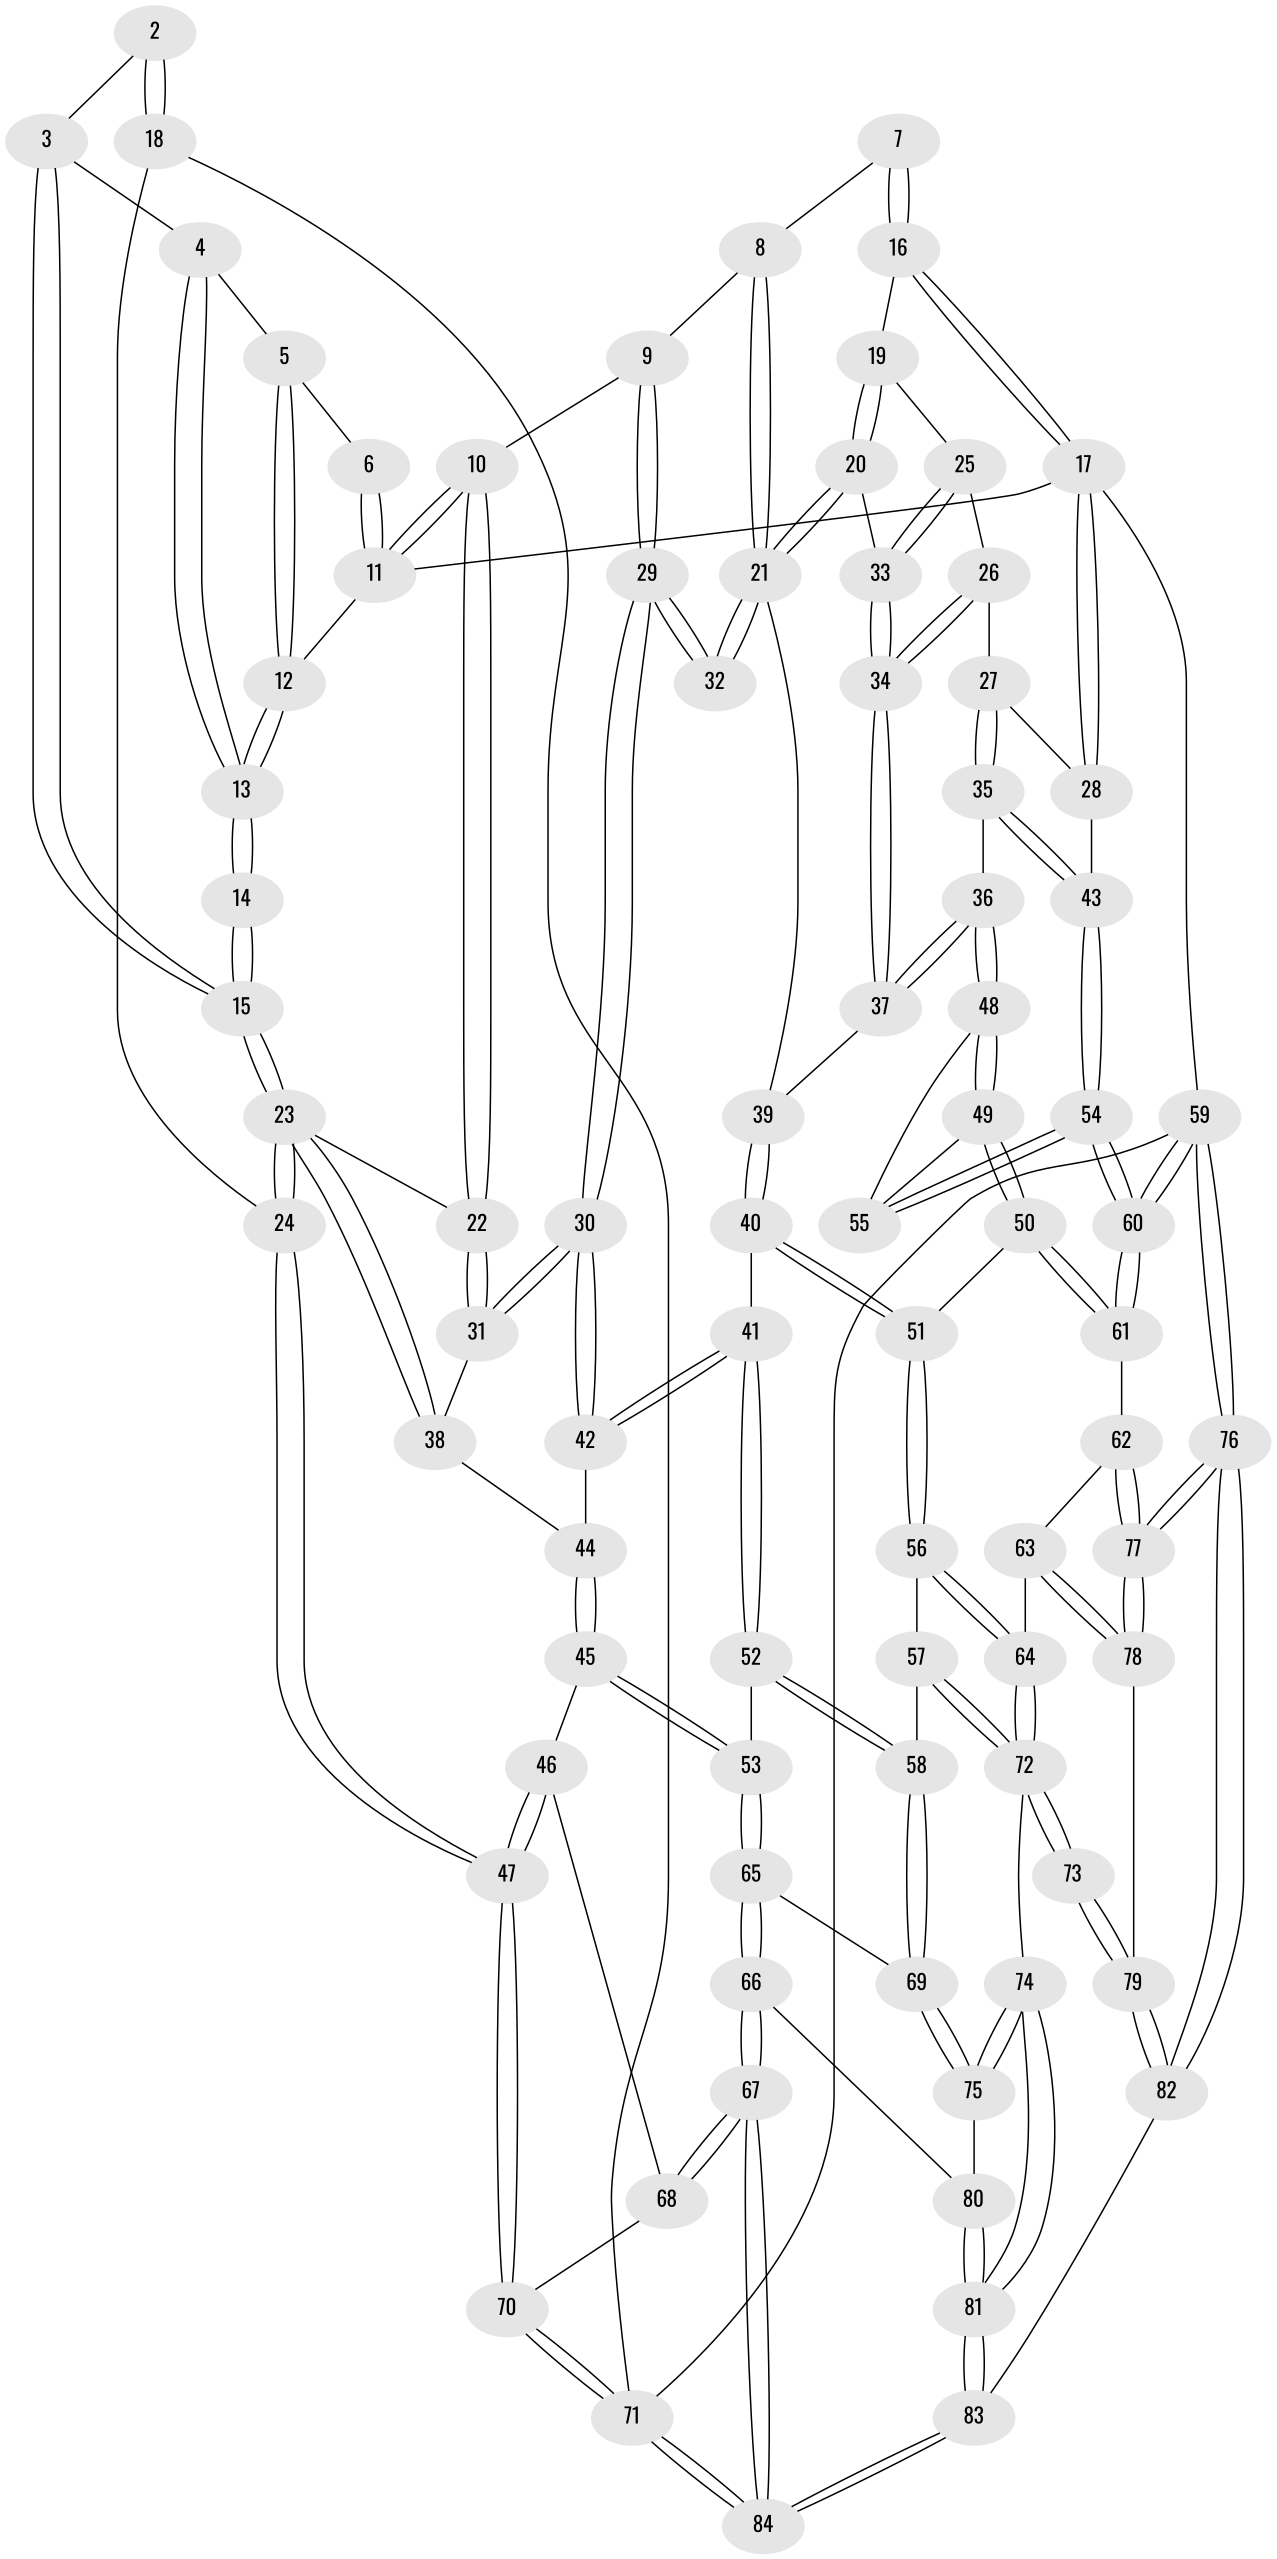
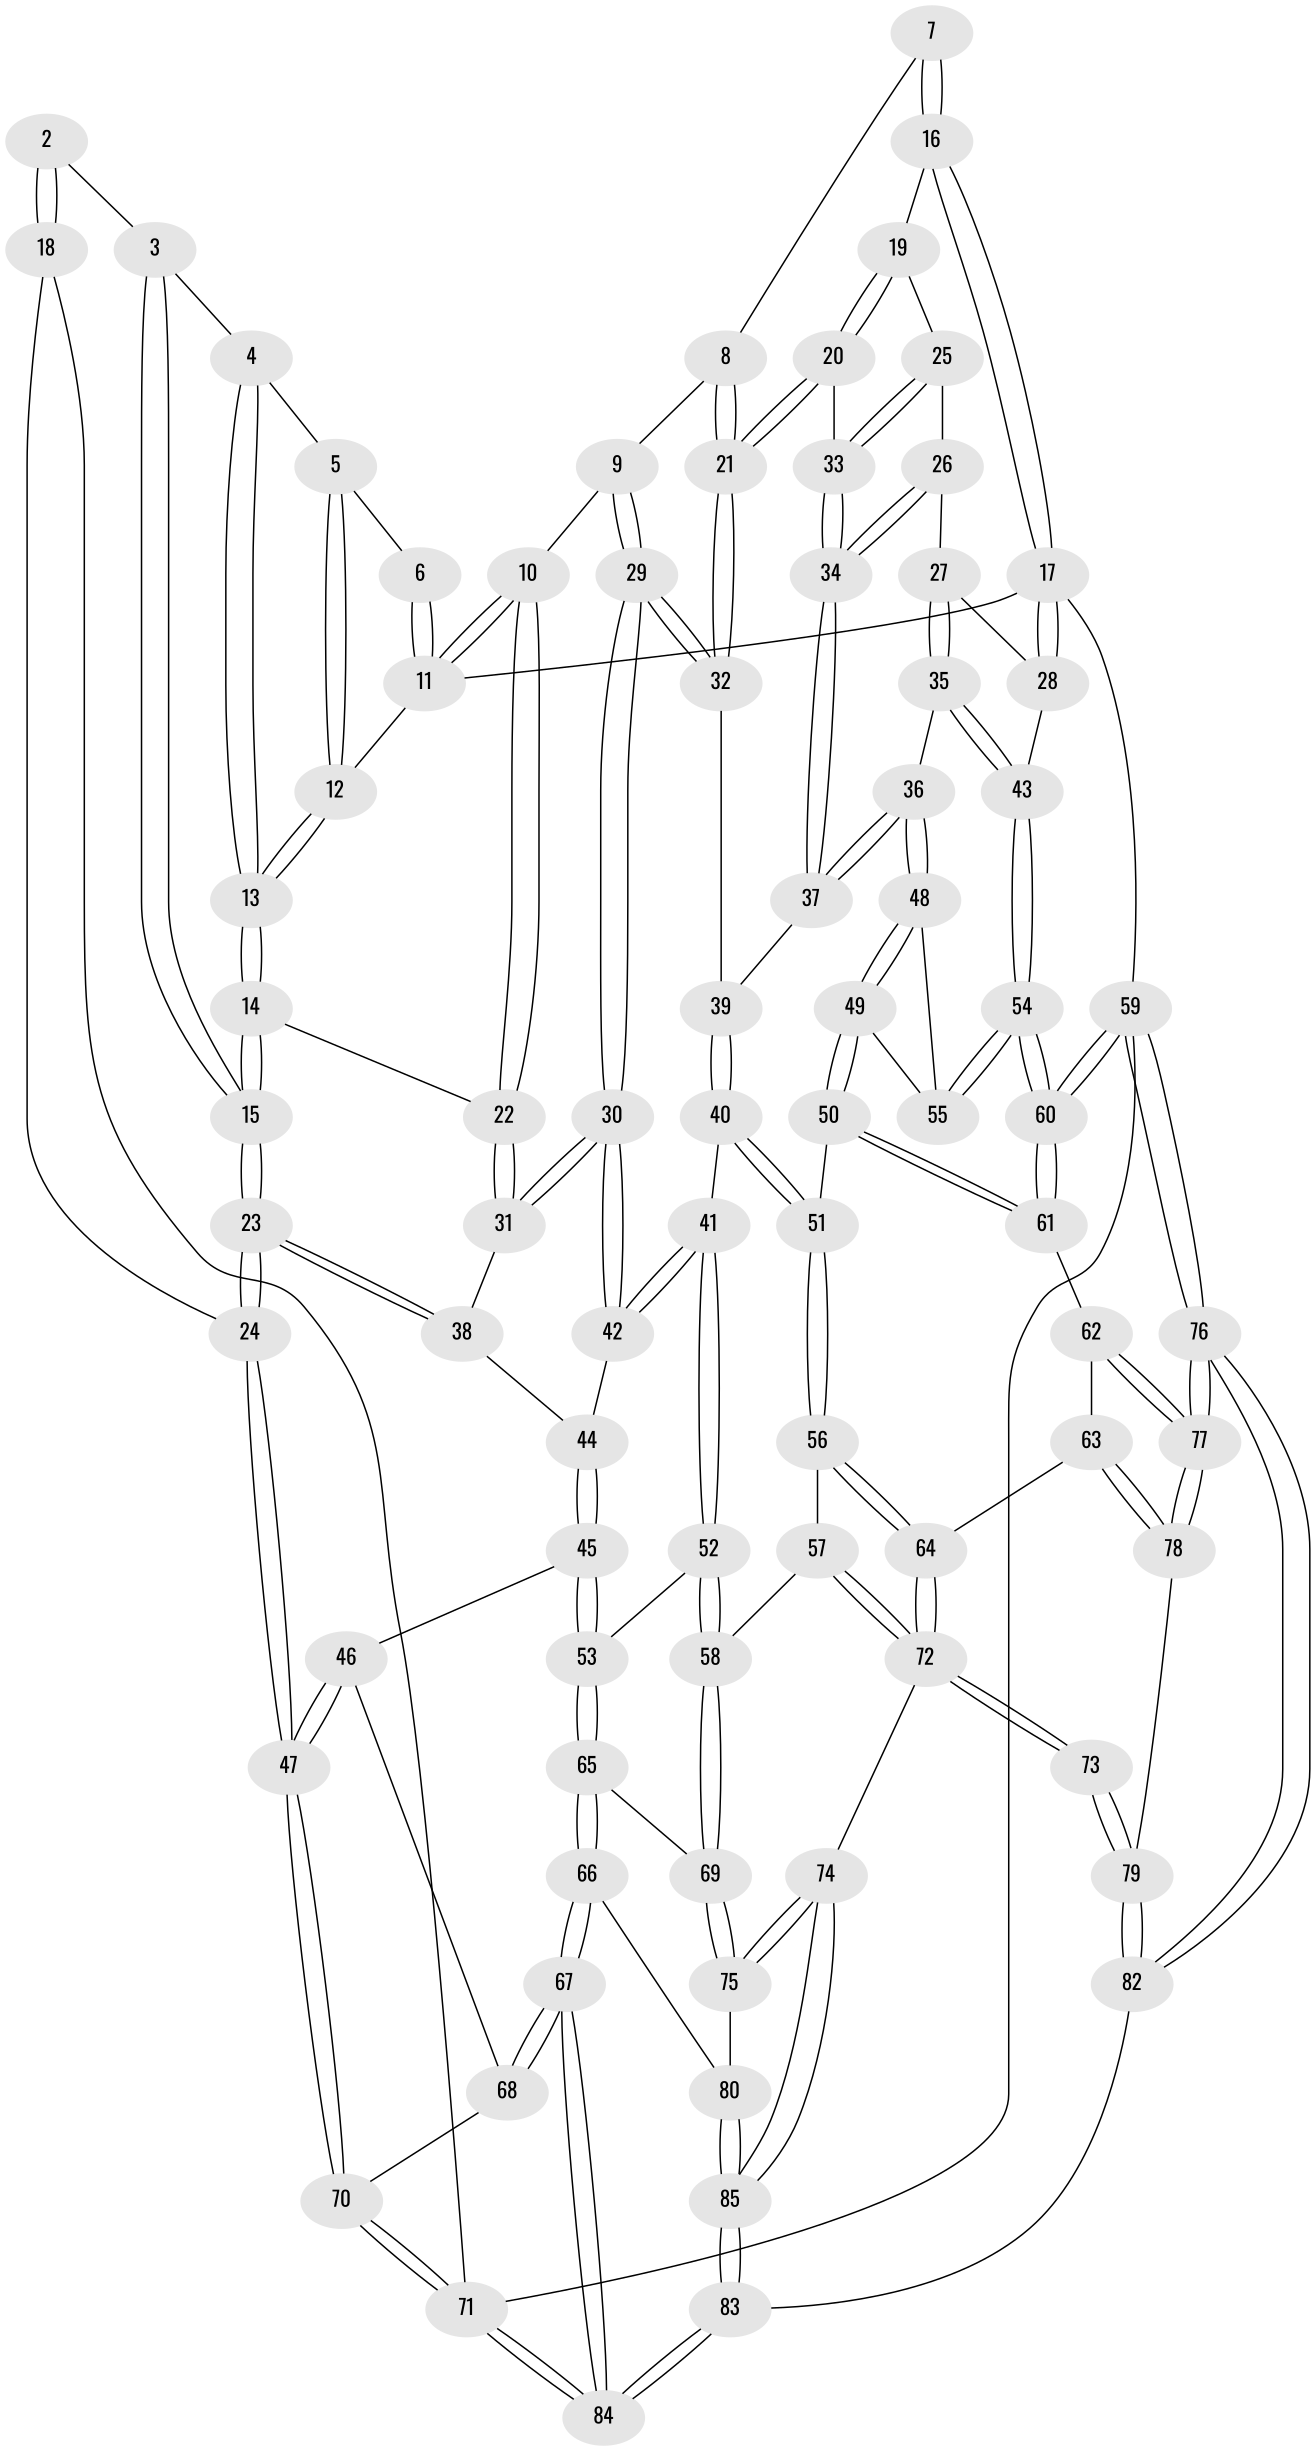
(798, 846) -> (721, 846)
(381, 1171) -> (378, 1063)
(974, 2310) -> (730, 2201)
